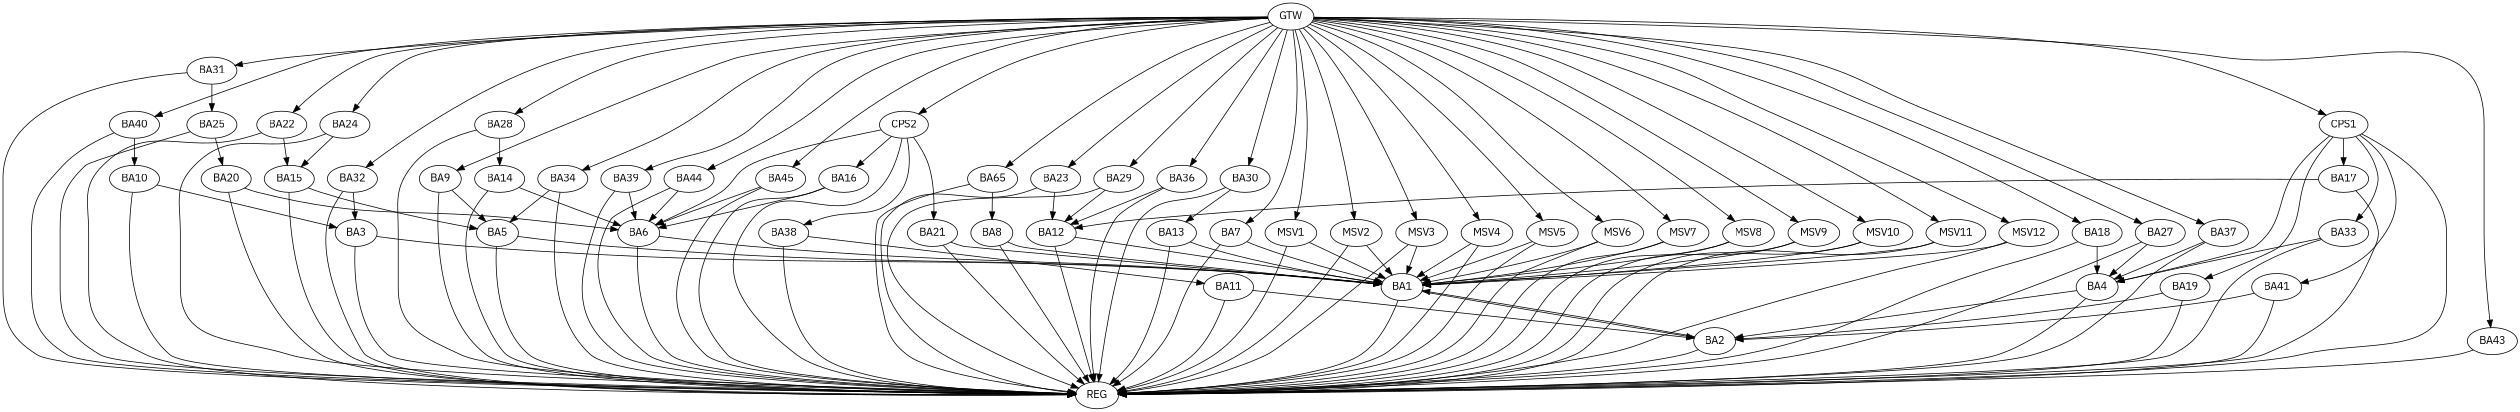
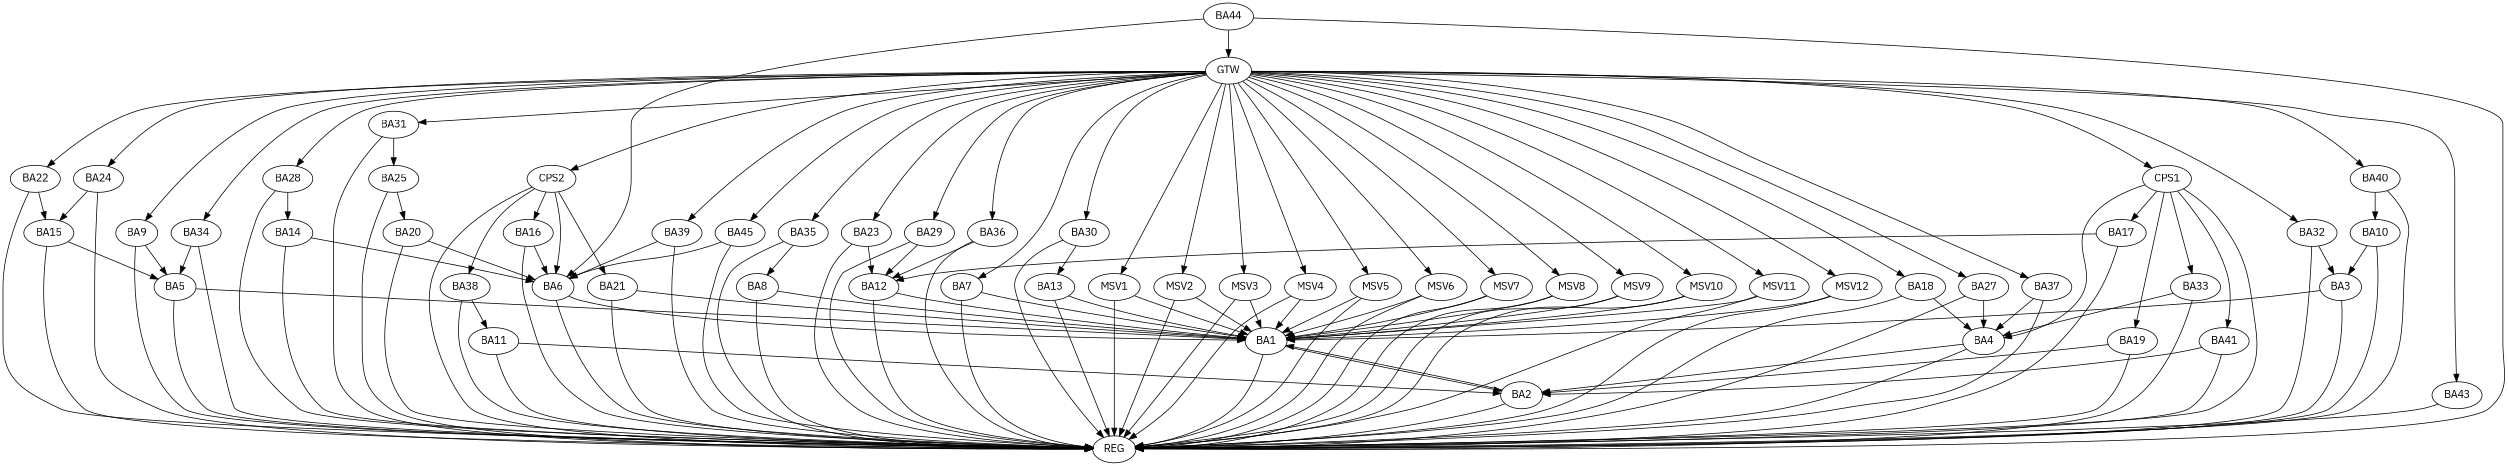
(976, 43) -> (1229, 40)
(993, 179) -> (803, 233)
